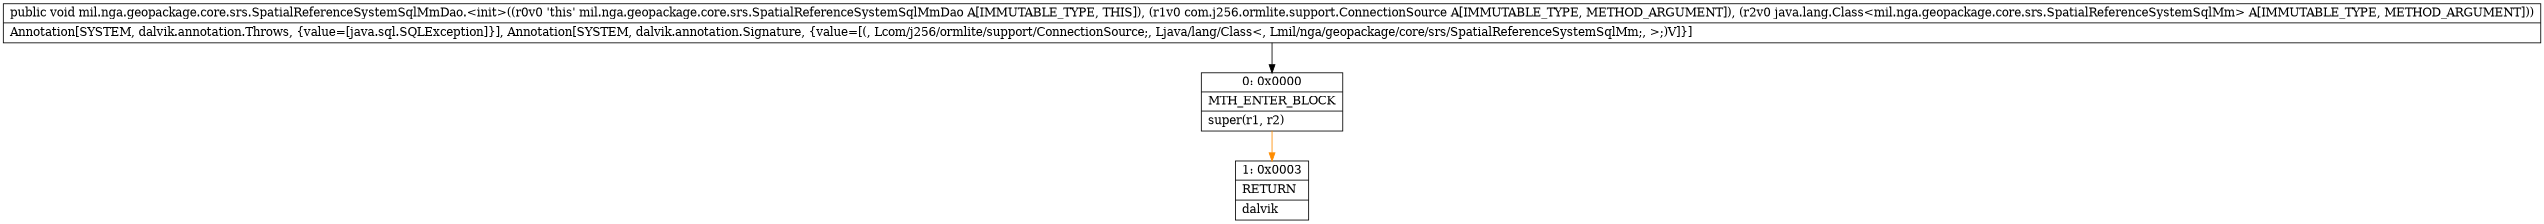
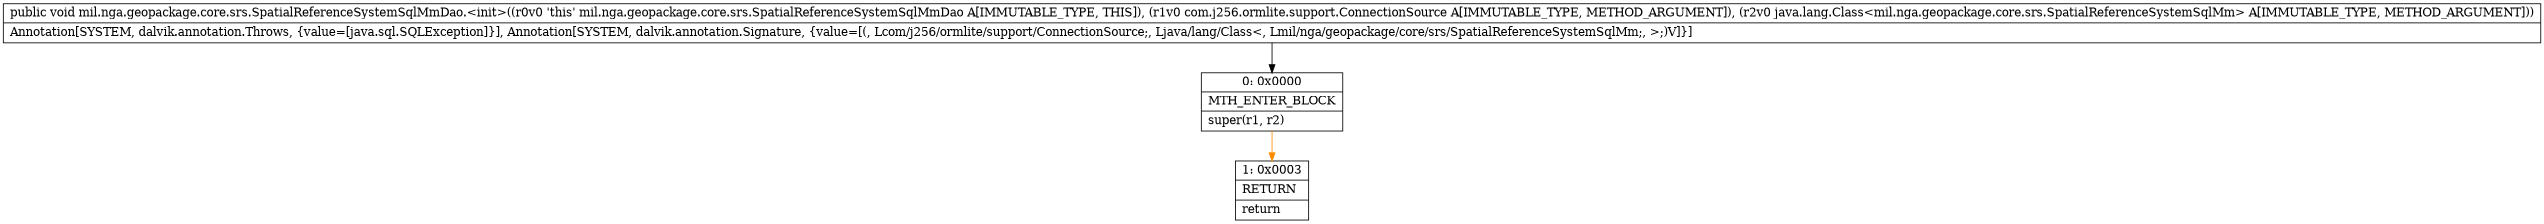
(1260, 210) -> (1261, 210)
